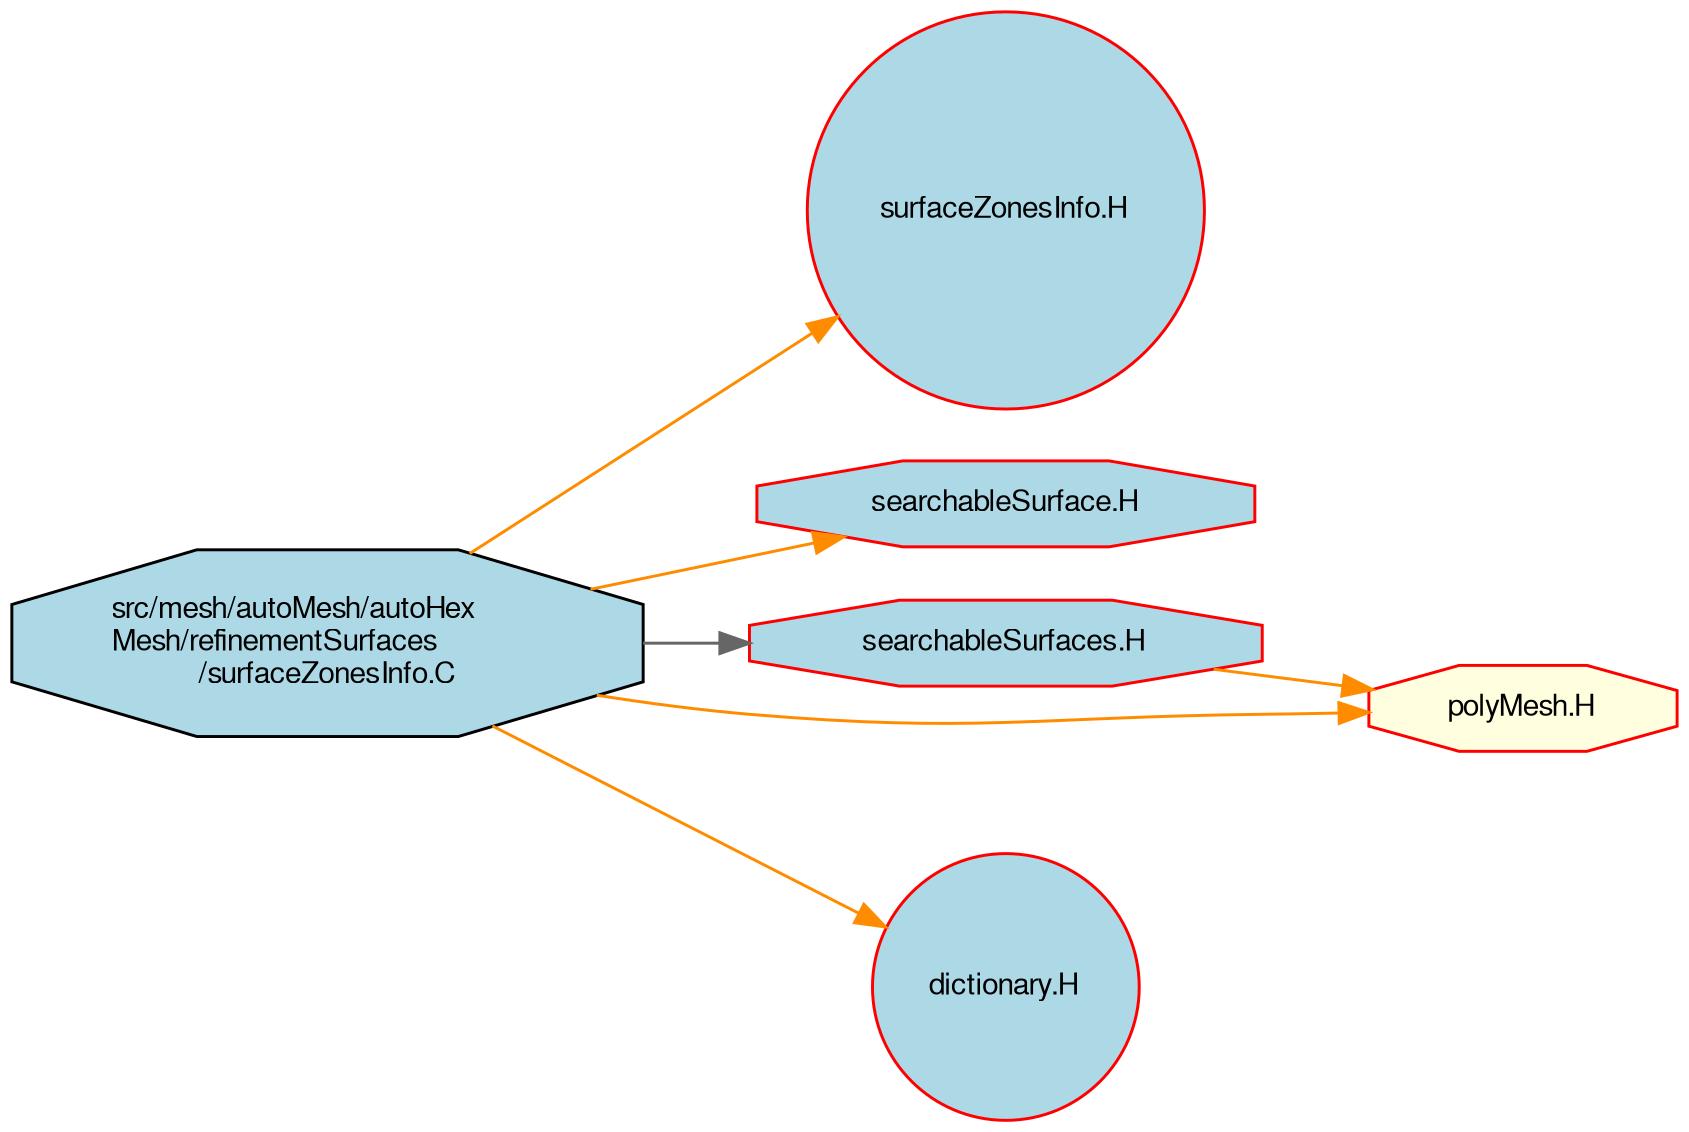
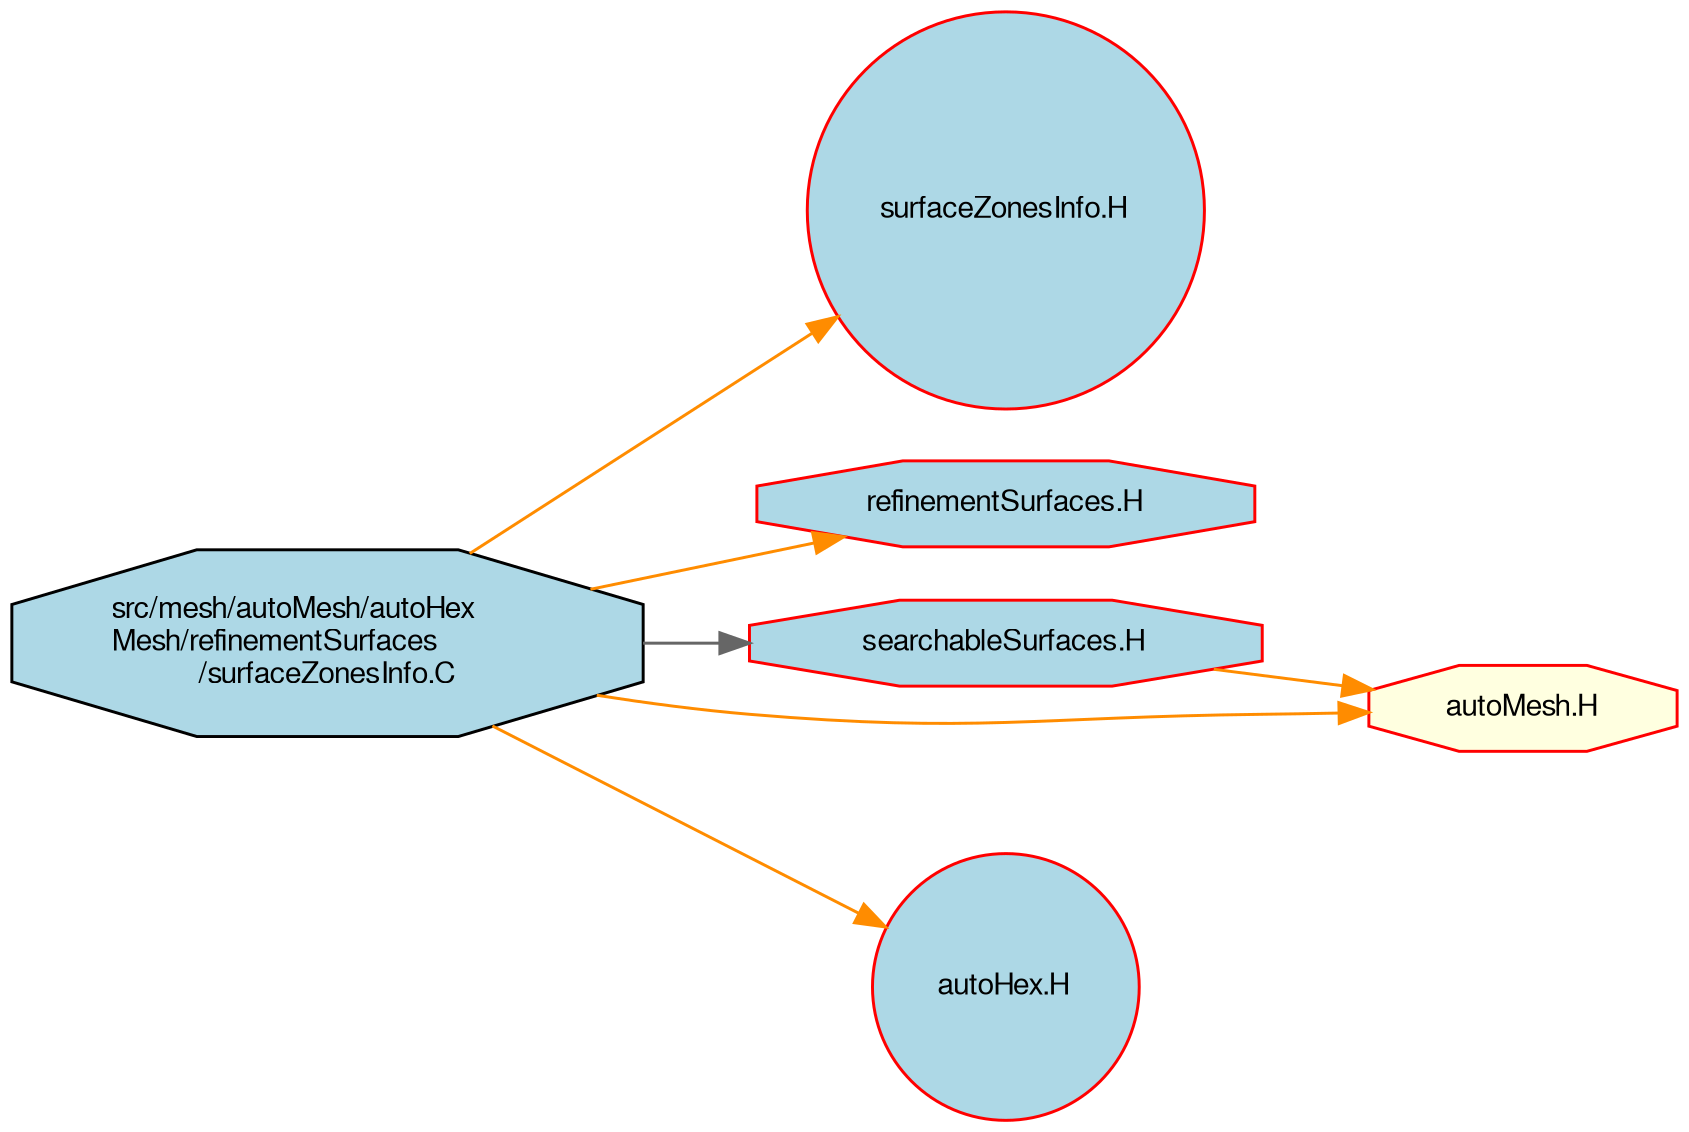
(1006, 504) -> (1006, 504)
(1523, 708) -> (1523, 708)
(1006, 987) -> (1006, 987)
